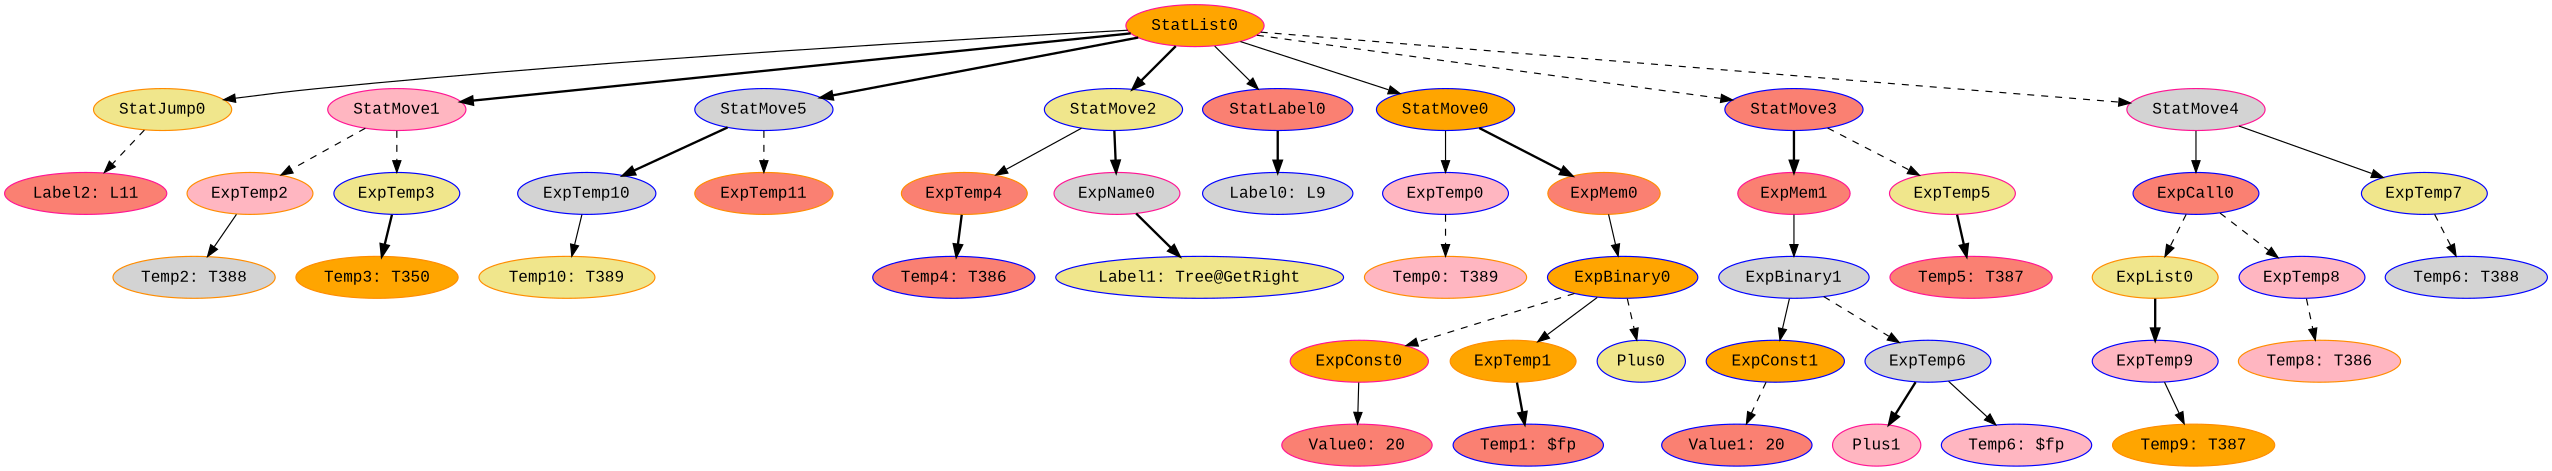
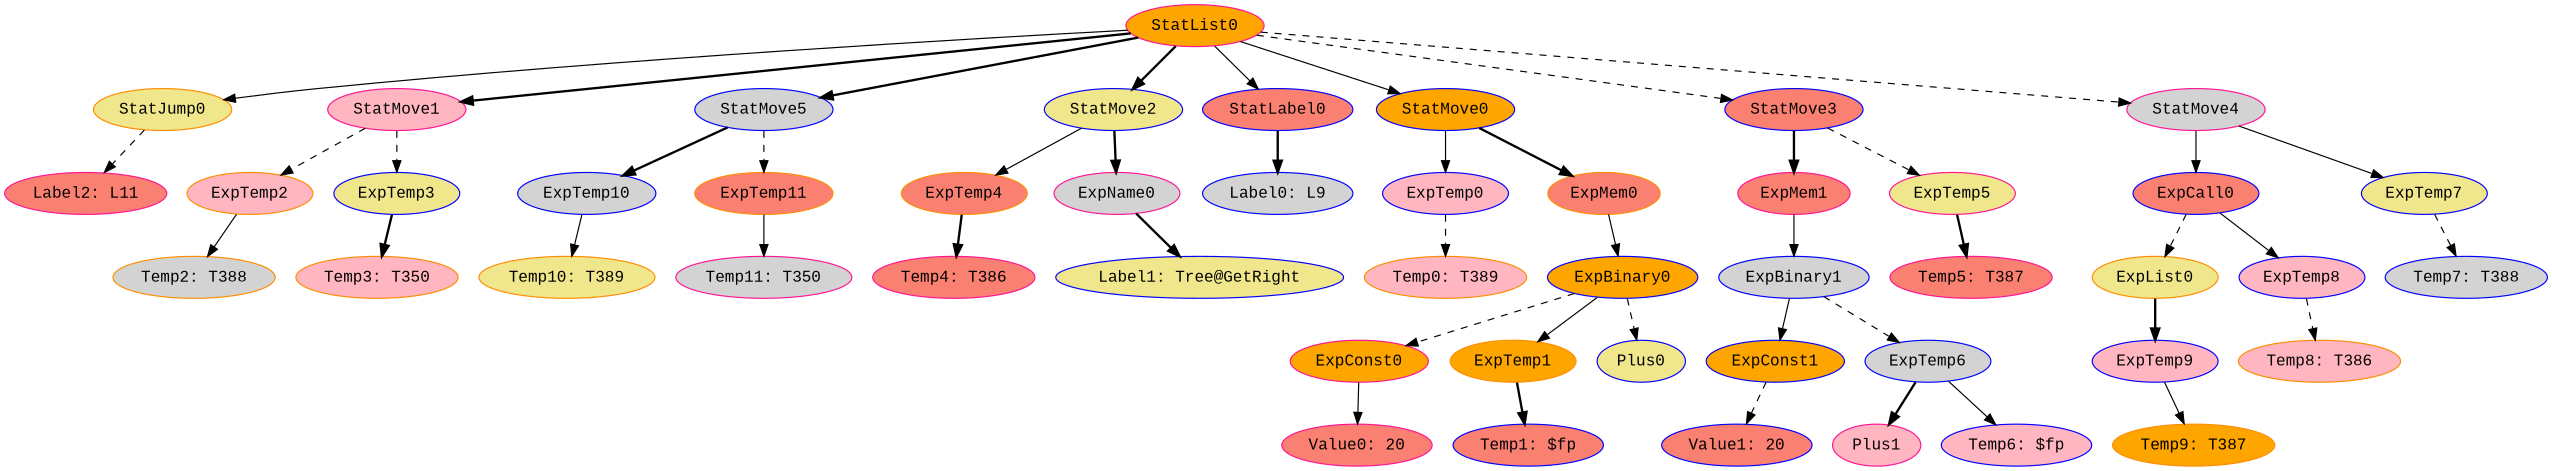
(2244, 232) -> (2244, 232)
(377, 277) -> (377, 277)
none -> (764, 277)
(954, 277) -> (954, 277)
(2466, 277) -> (2466, 277)
